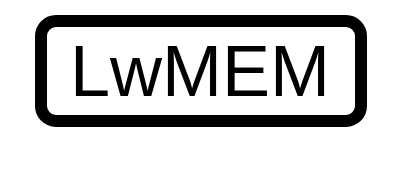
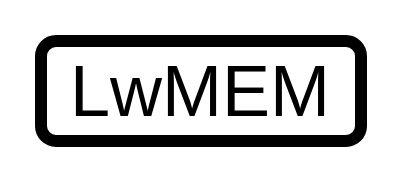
(201, 71) -> (201, 91)
